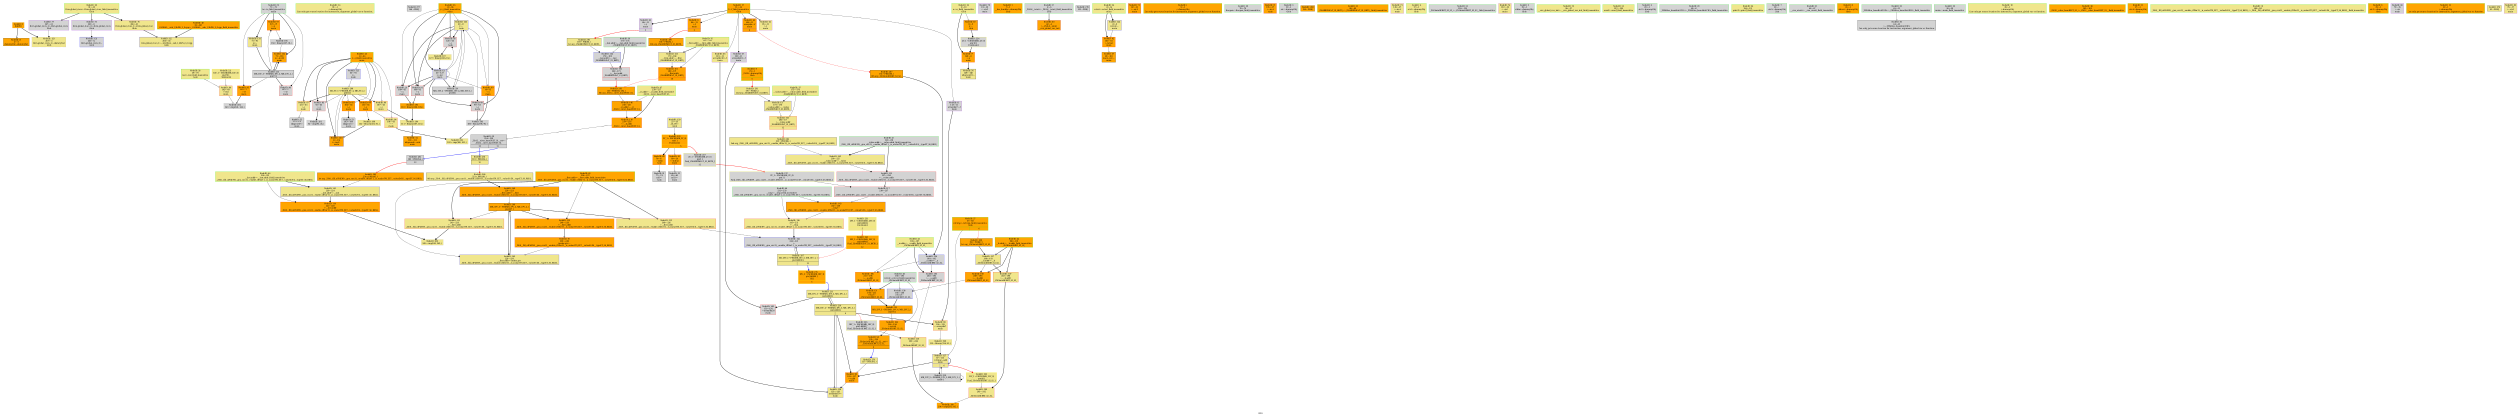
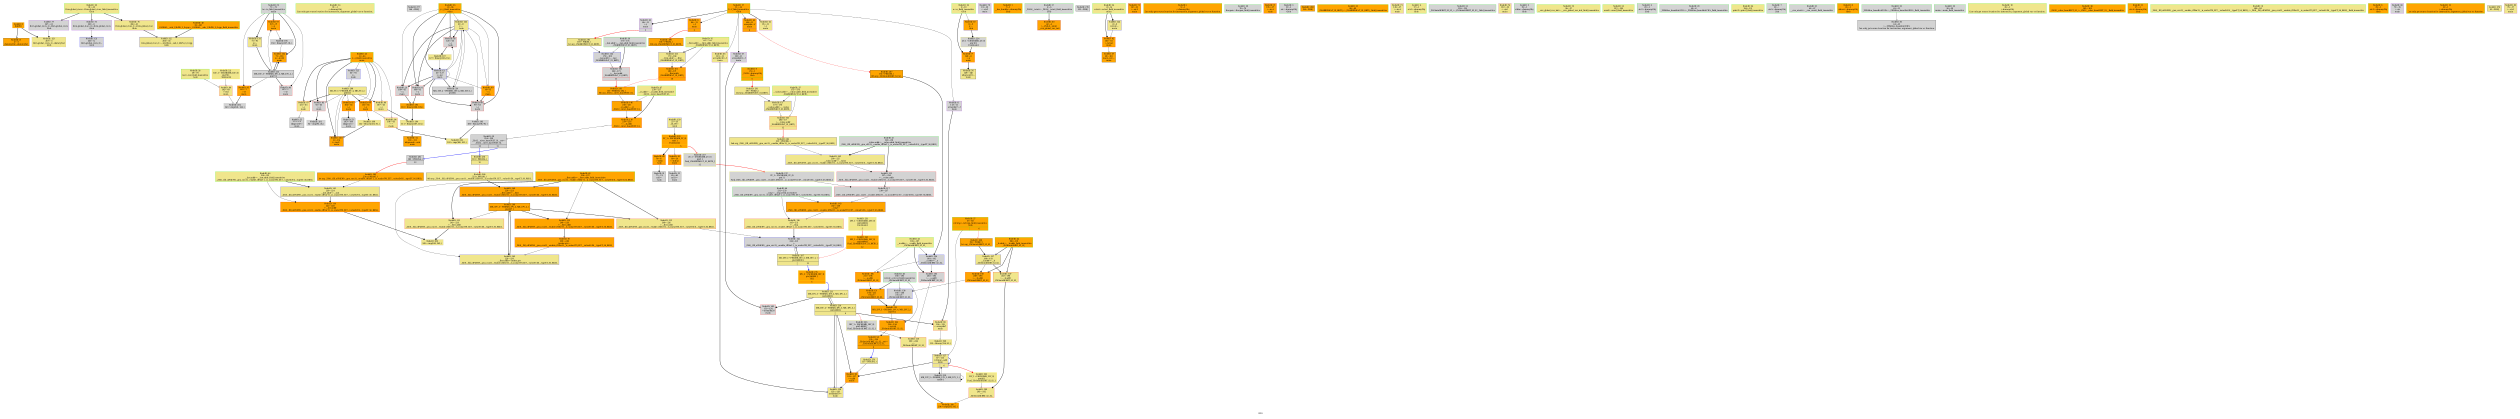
(486, 108) -> (483, 98)
